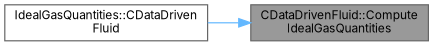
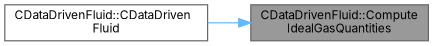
(106, 23) -> (106, 23)
